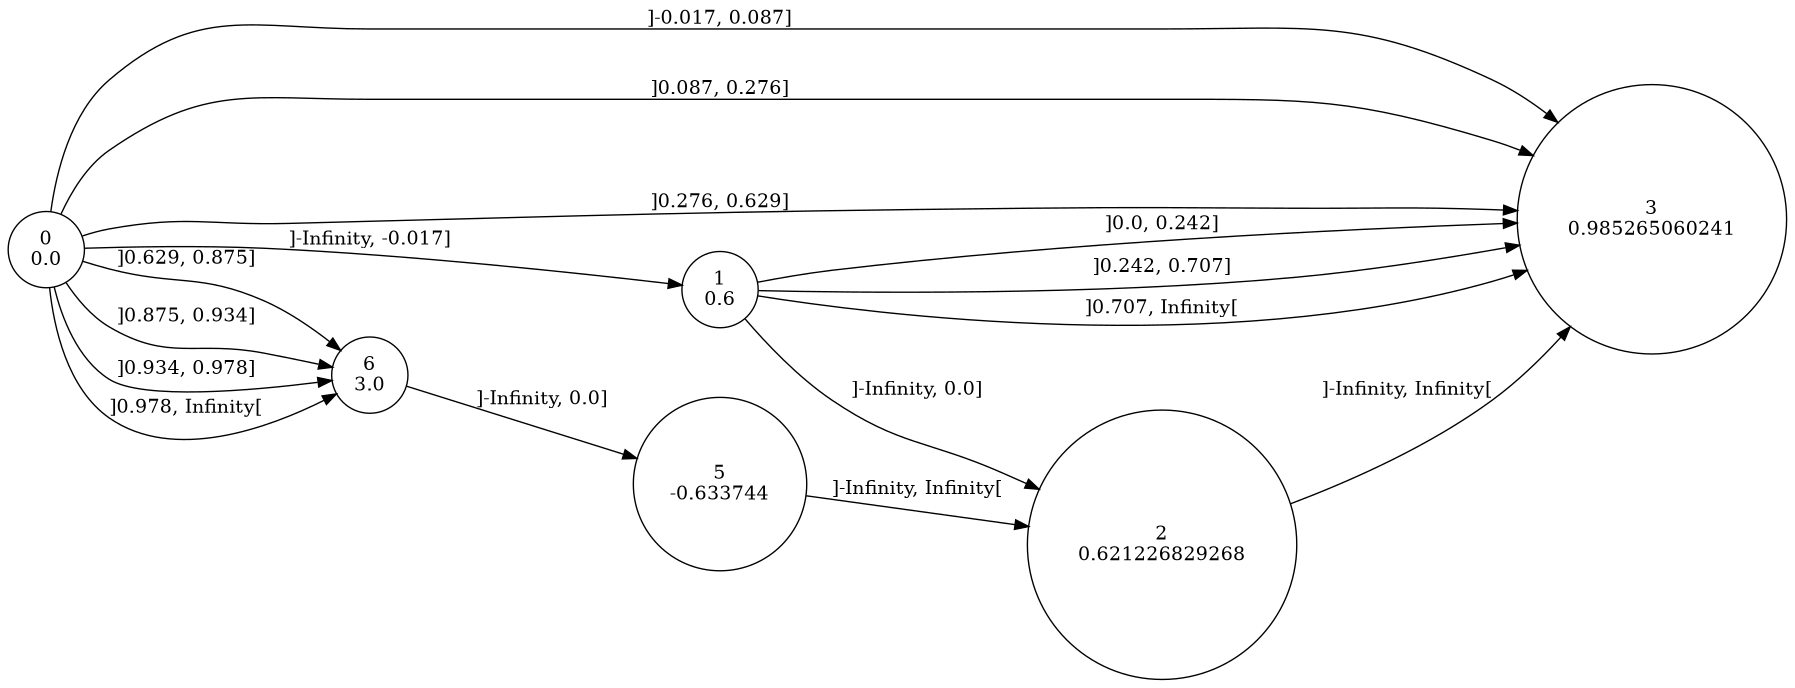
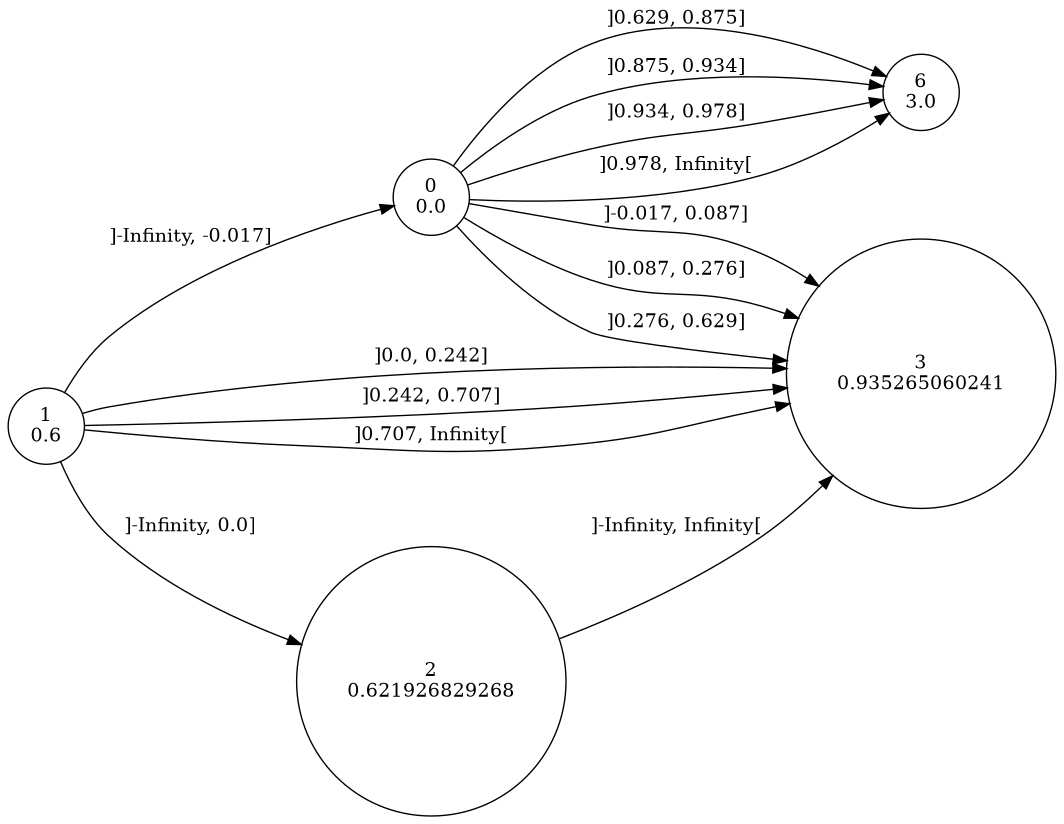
(1652, 219) -> (921, 374)
(377, 255) -> (206, 275)
(720, 484) -> none
(1162, 545) -> (431, 681)
